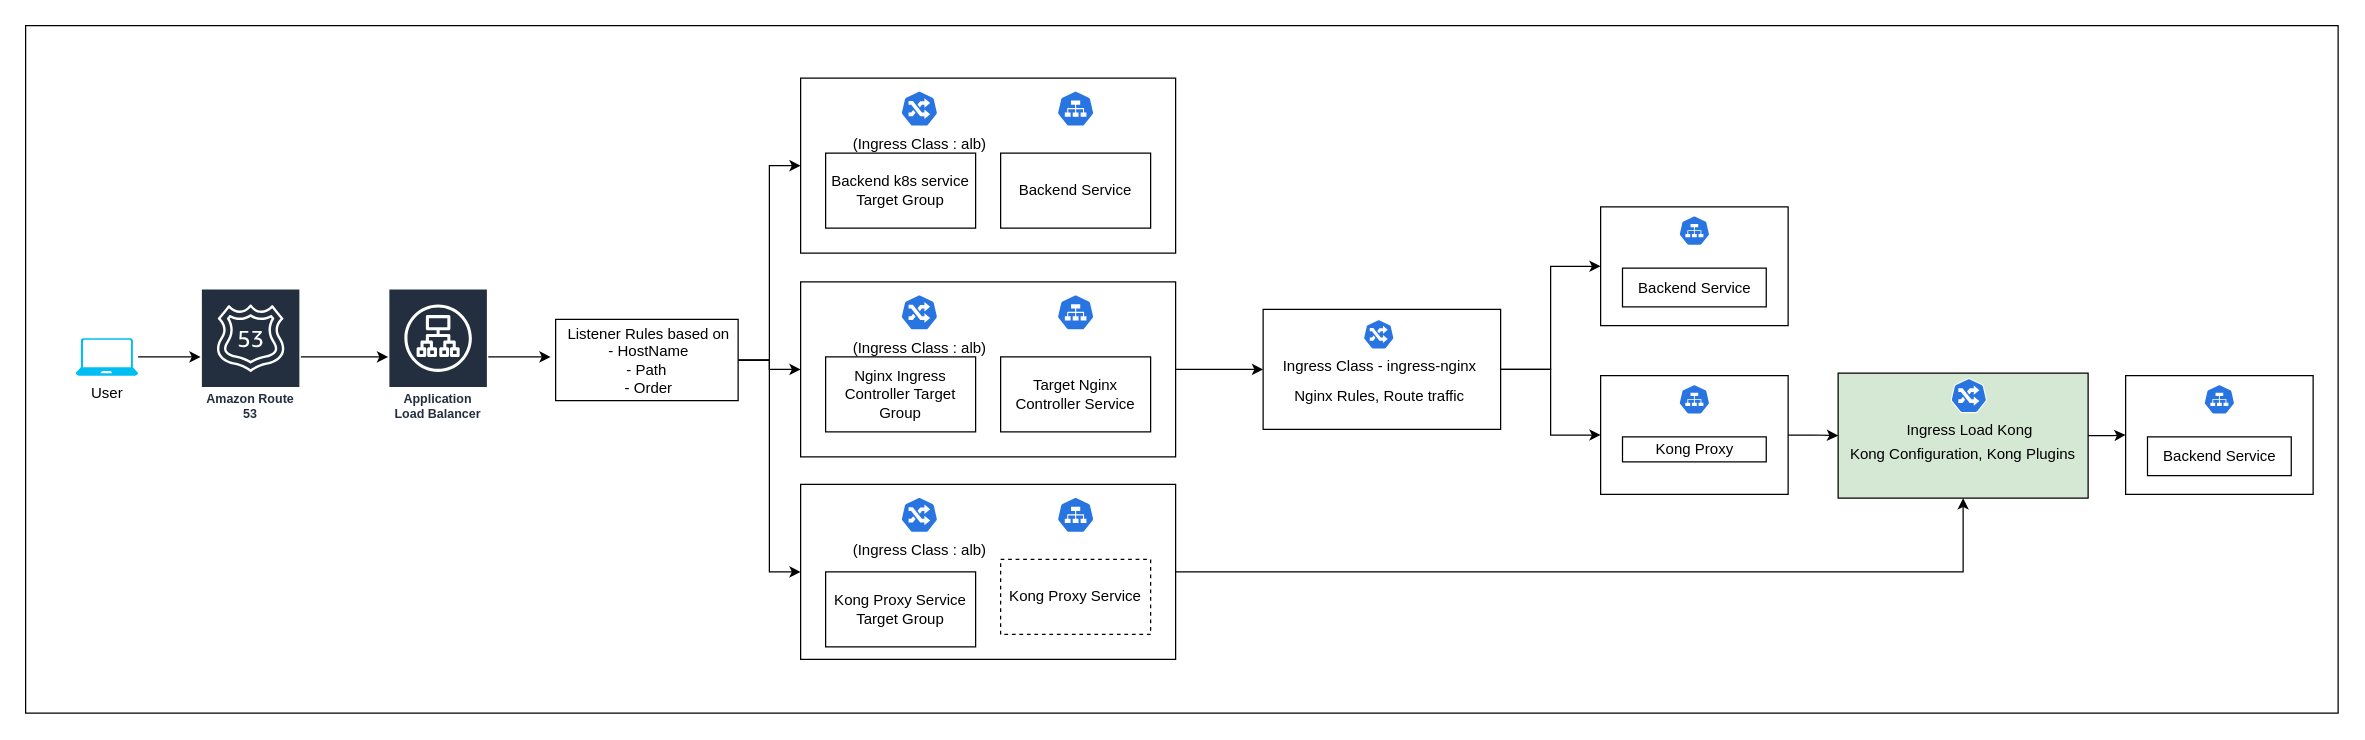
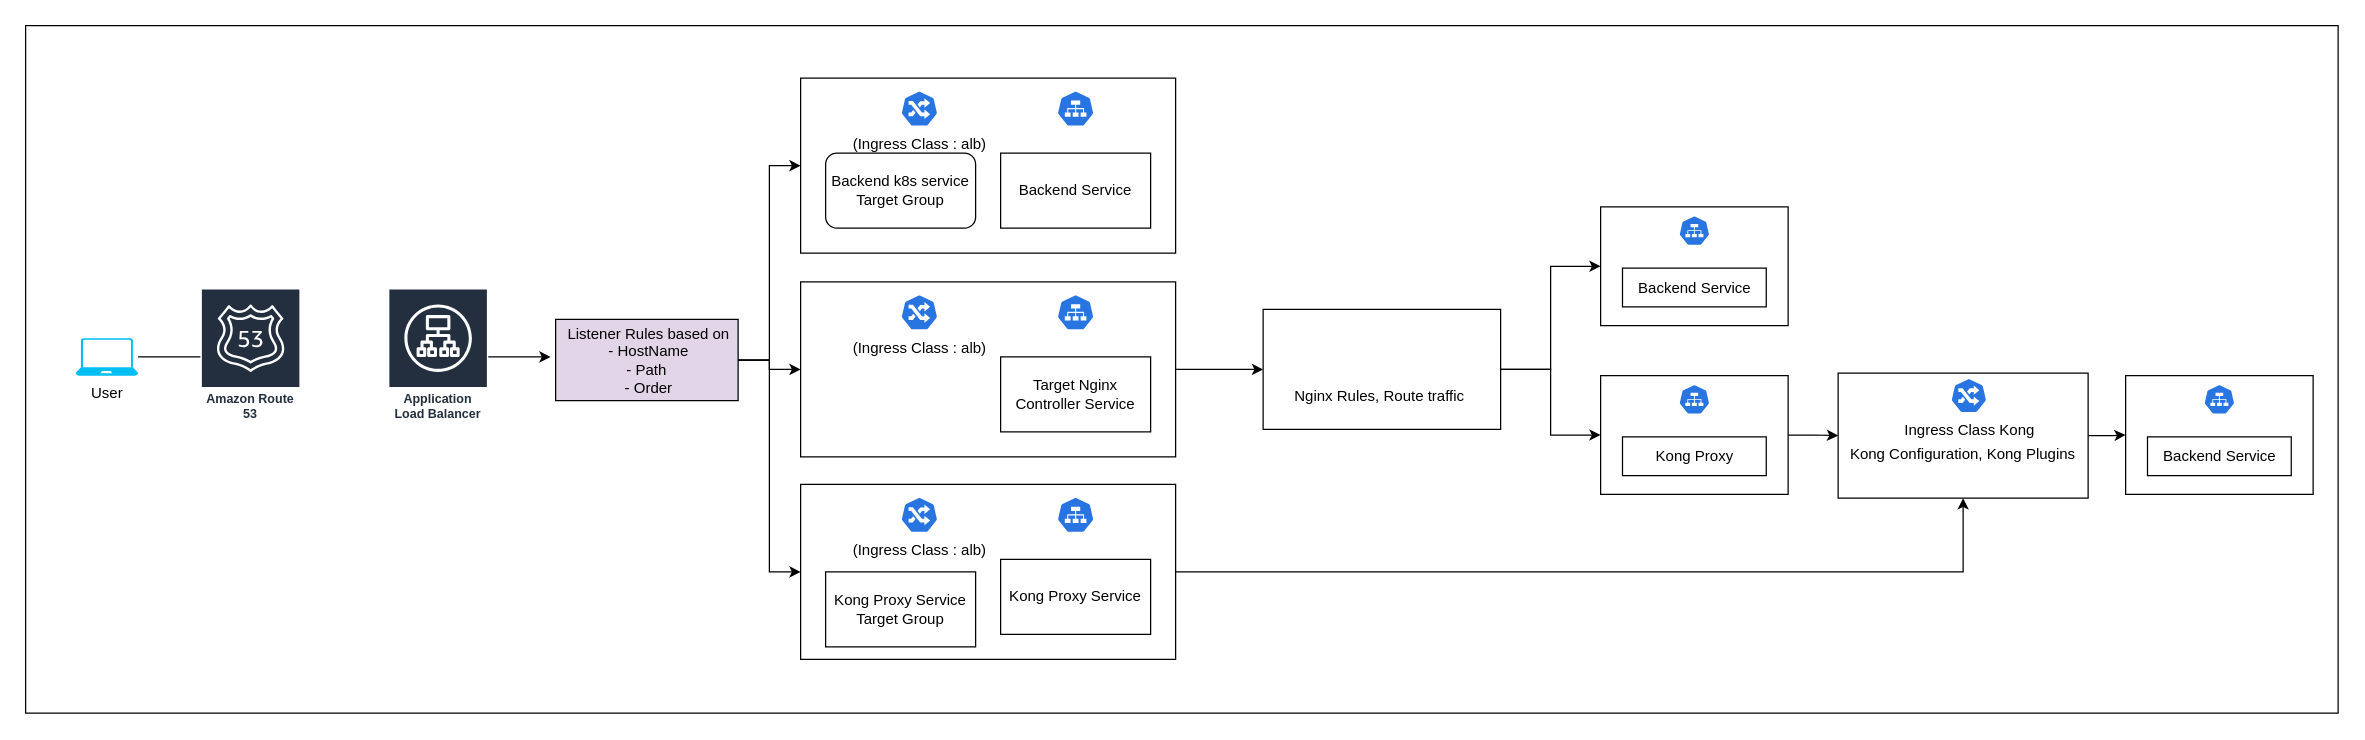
(901, 191) -> (901, 191)
(1379, 334) -> none
(191, 357) -> (194, 357)
(340, 357) -> none
(647, 360) -> (647, 360)
(901, 394) -> none
(1970, 431) -> (1970, 431)
(1963, 436) -> (1963, 436)
(1694, 449) -> (1694, 456)
(1076, 597) -> (1076, 597)
